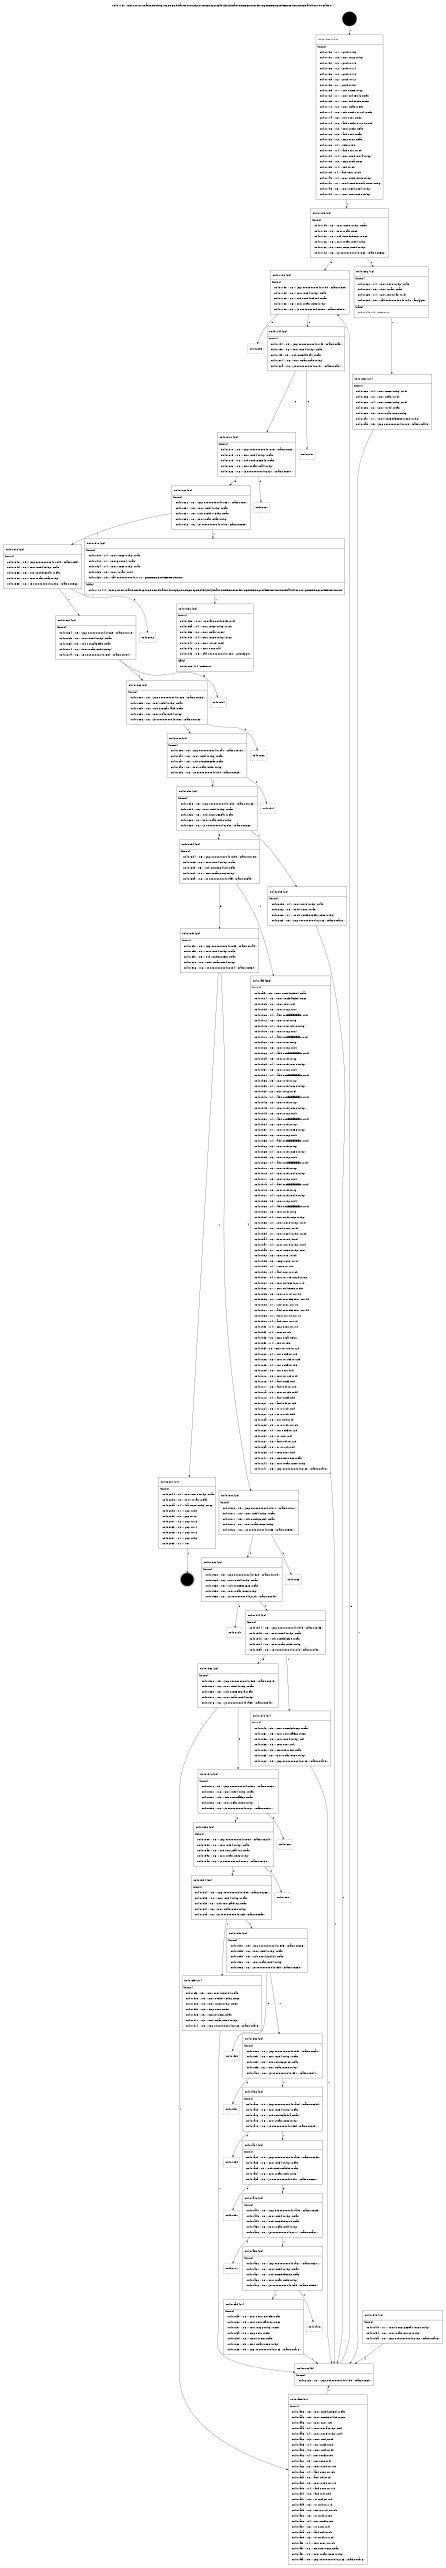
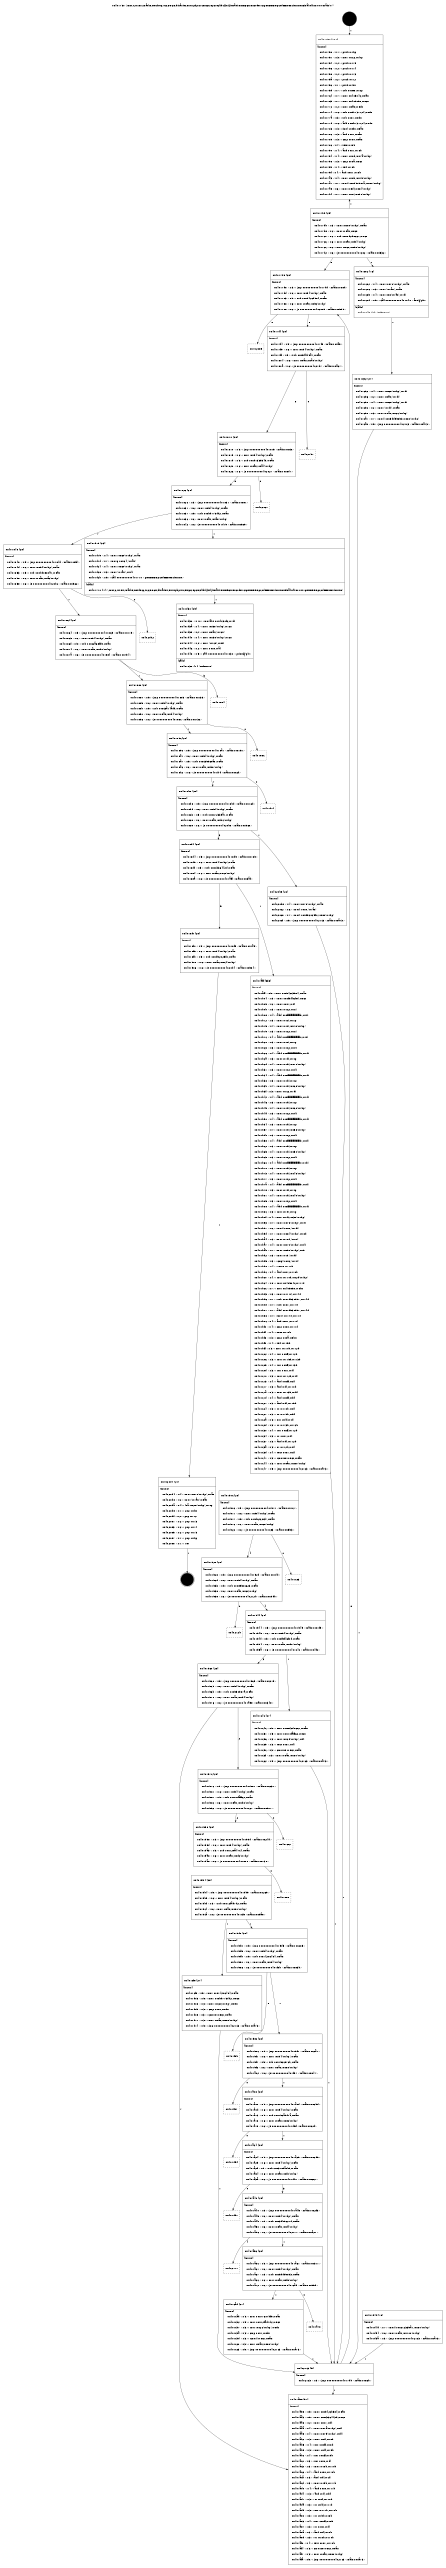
(346, 203) -> (350, 205)
(224, 1232) -> none
(233, 1870) -> none
(327, 2391) -> (333, 2389)
